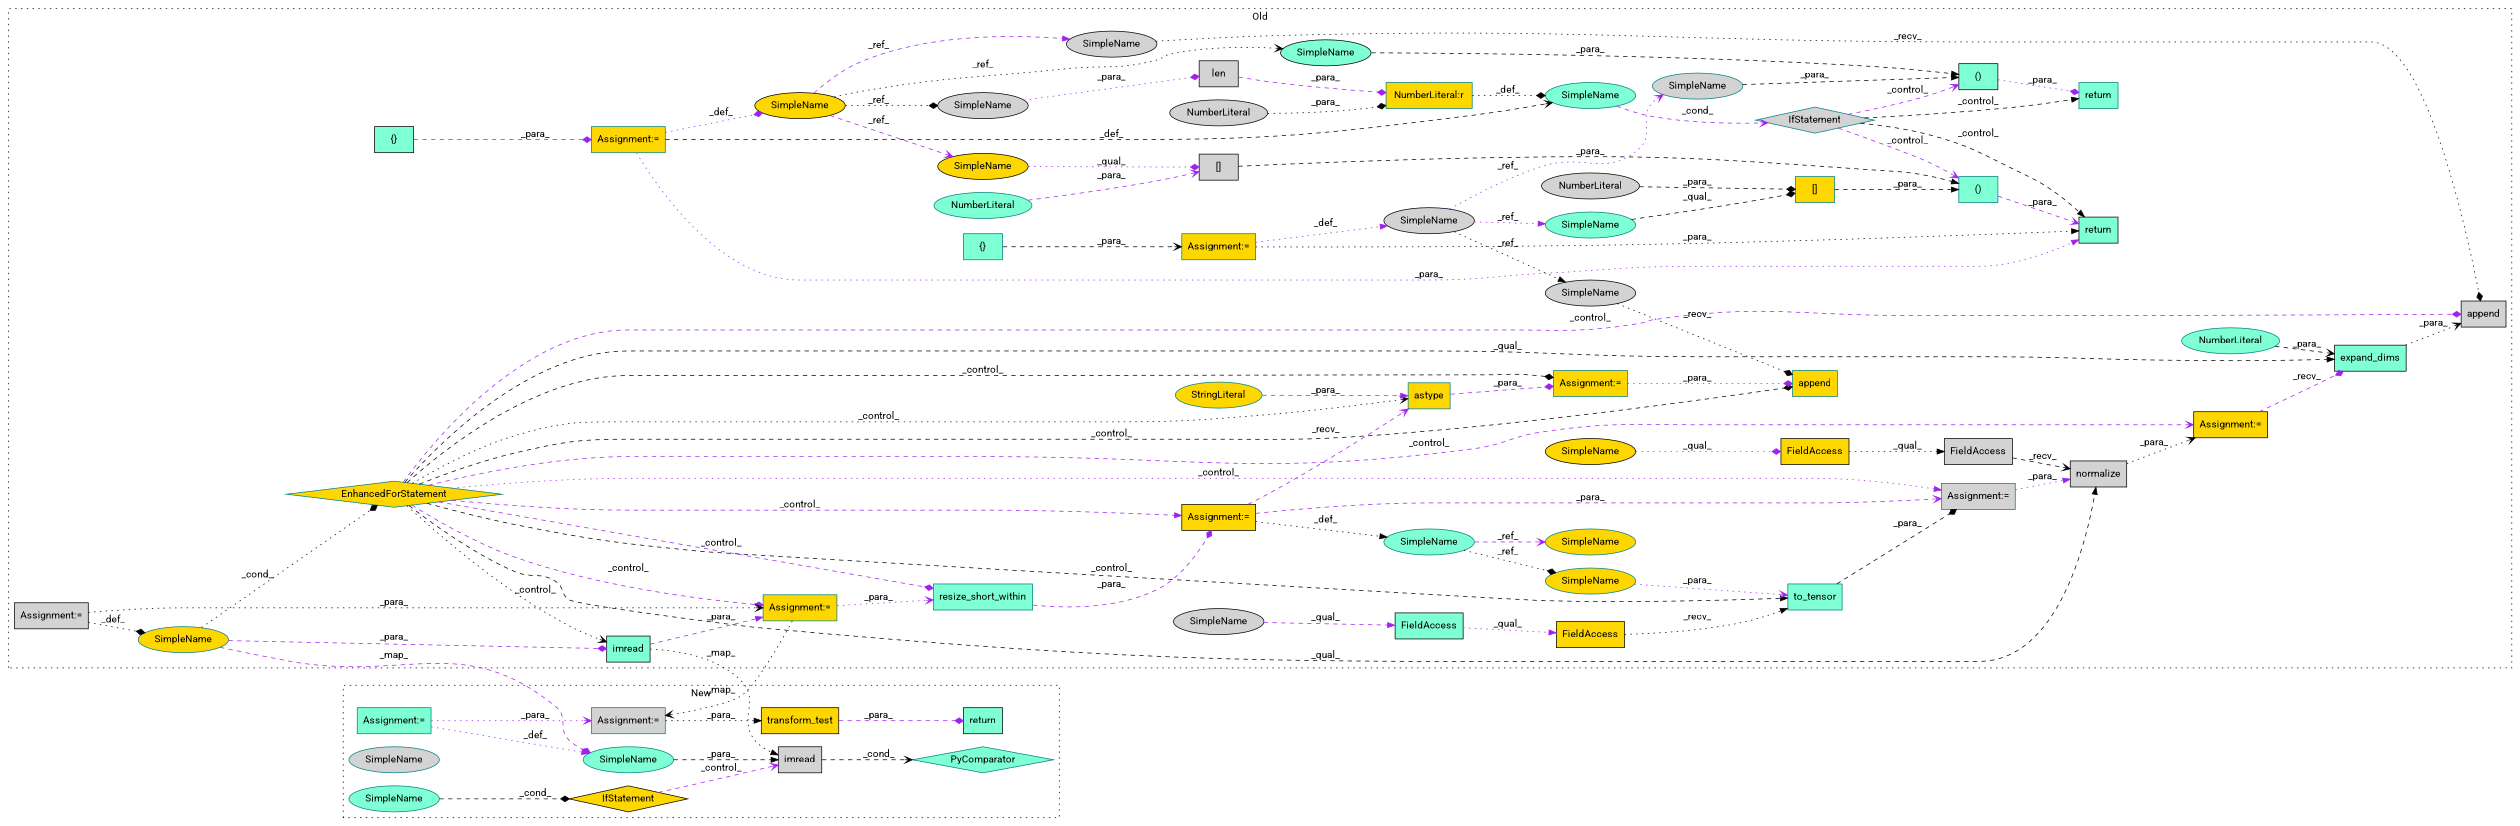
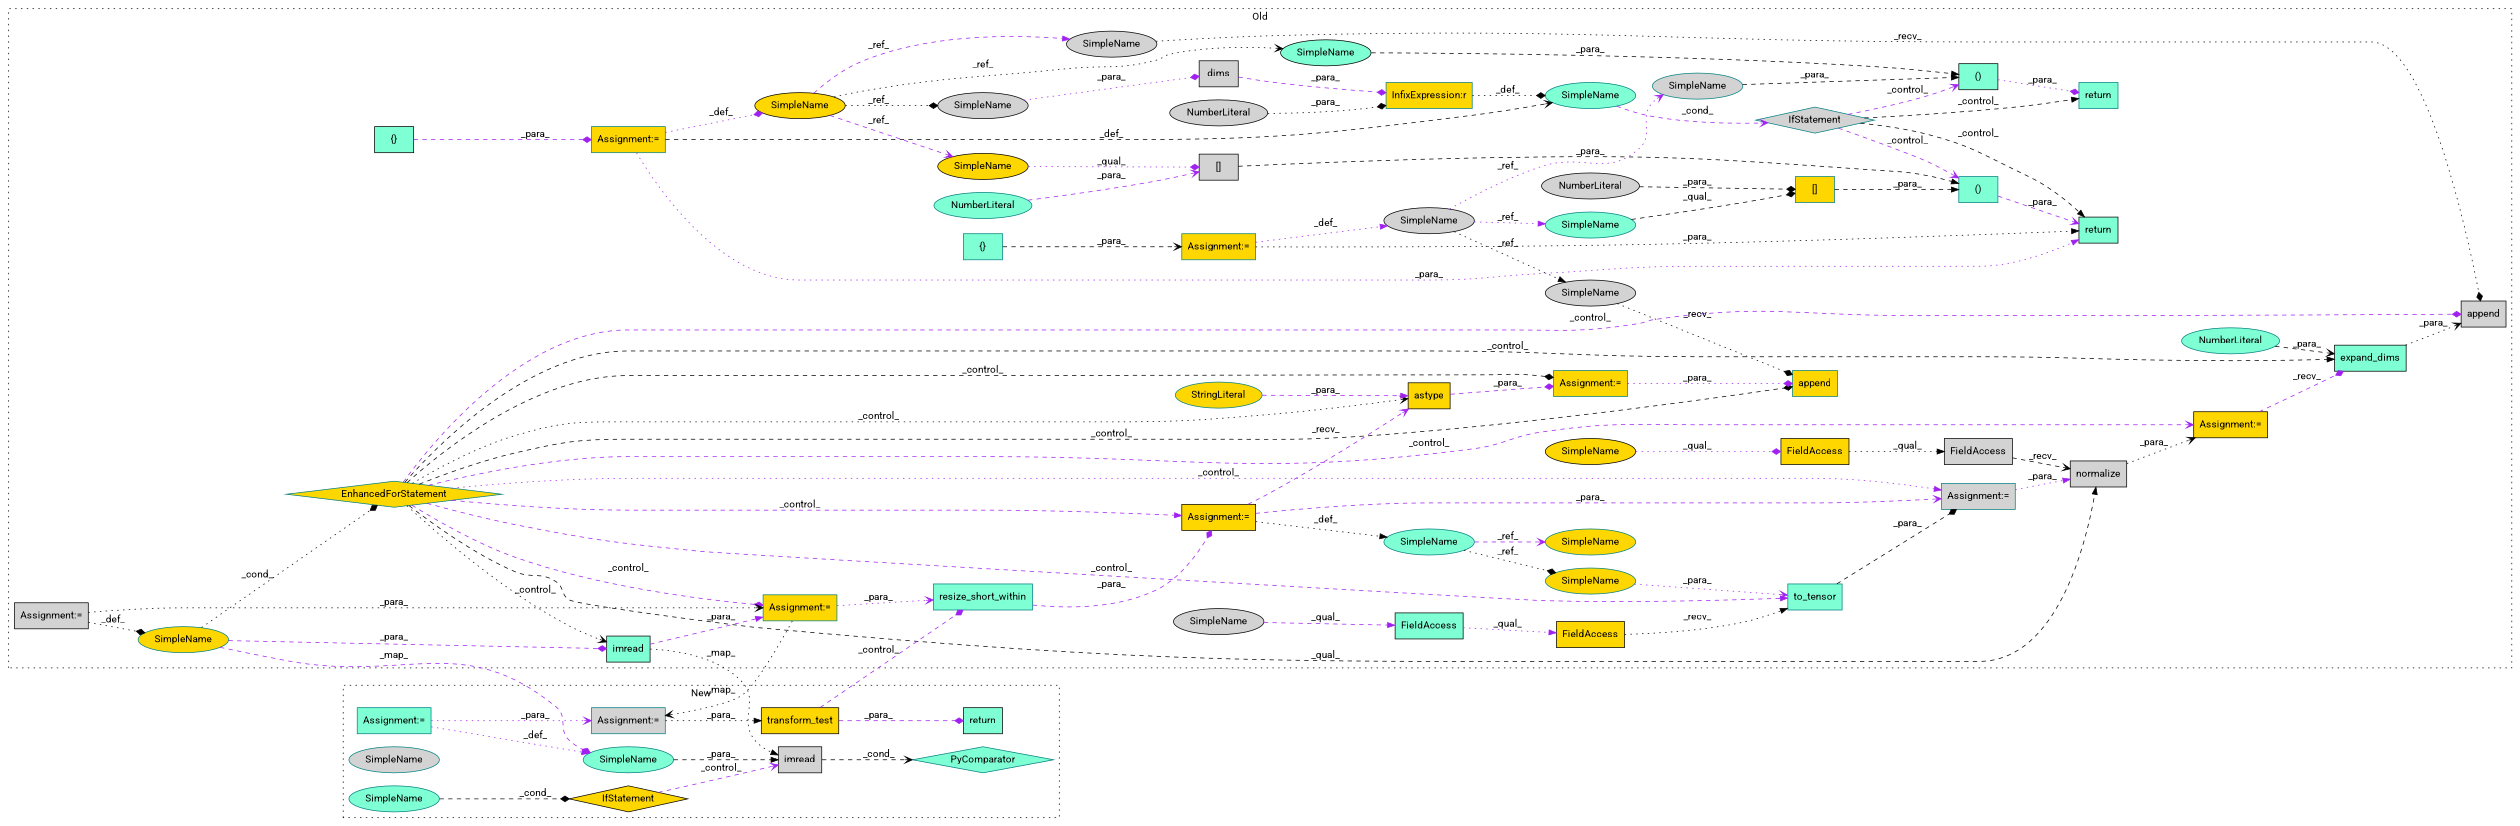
(1219, 74) -> (1219, 74)
(1429, 96) -> (1429, 96)
(1508, 346) -> (1508, 346)
(1429, 396) -> (1429, 396)
(682, 544) -> (888, 661)
(1101, 575) -> (1101, 575)
